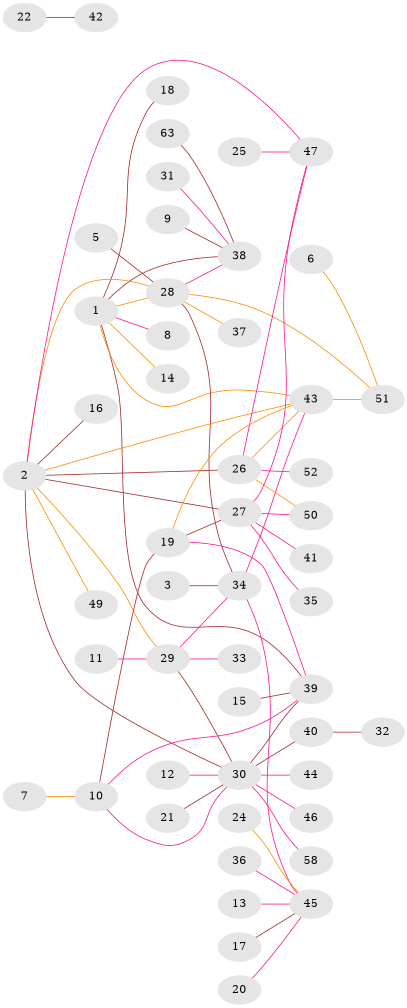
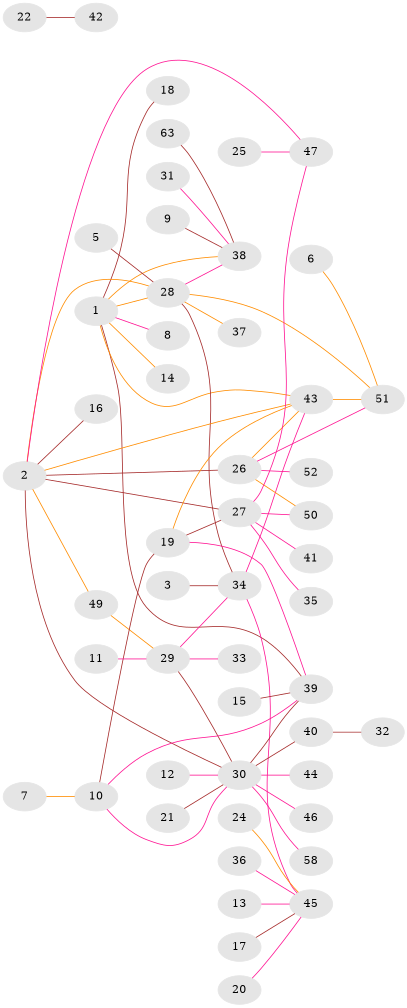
(159, 267) -> (159, 267)
(274, 311) -> (311, 435)
(103, 563) -> (134, 634)
